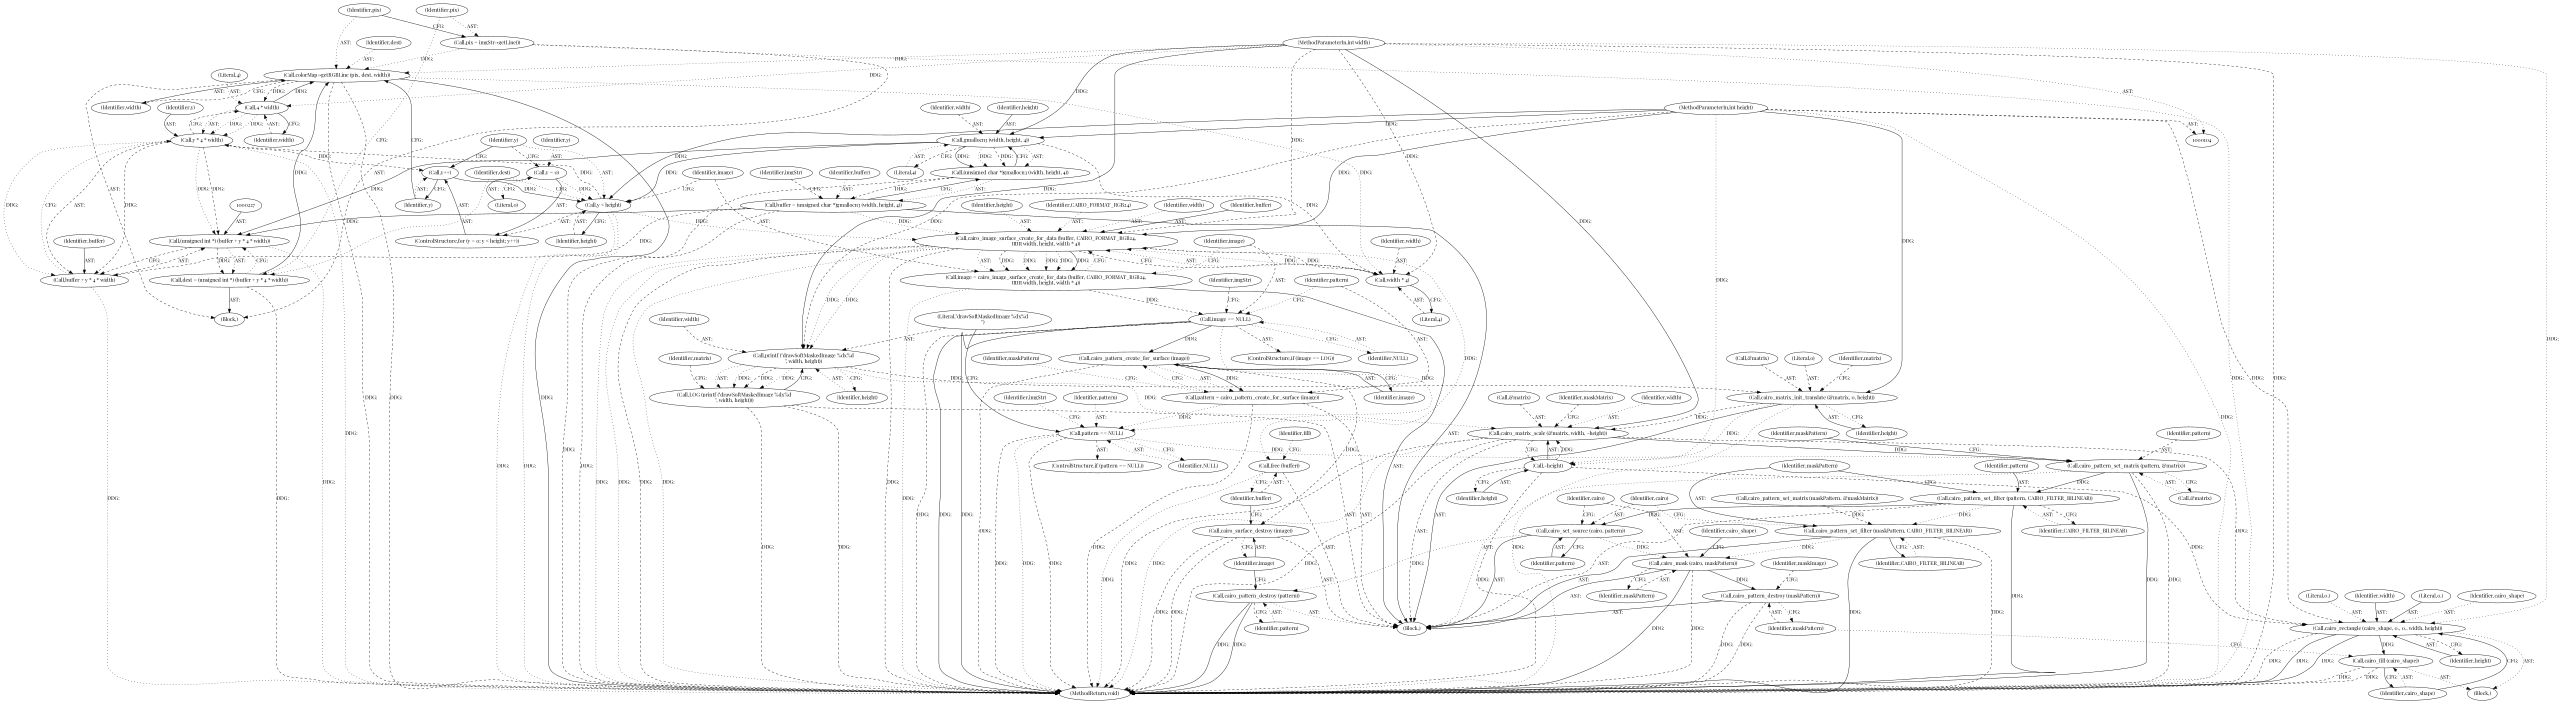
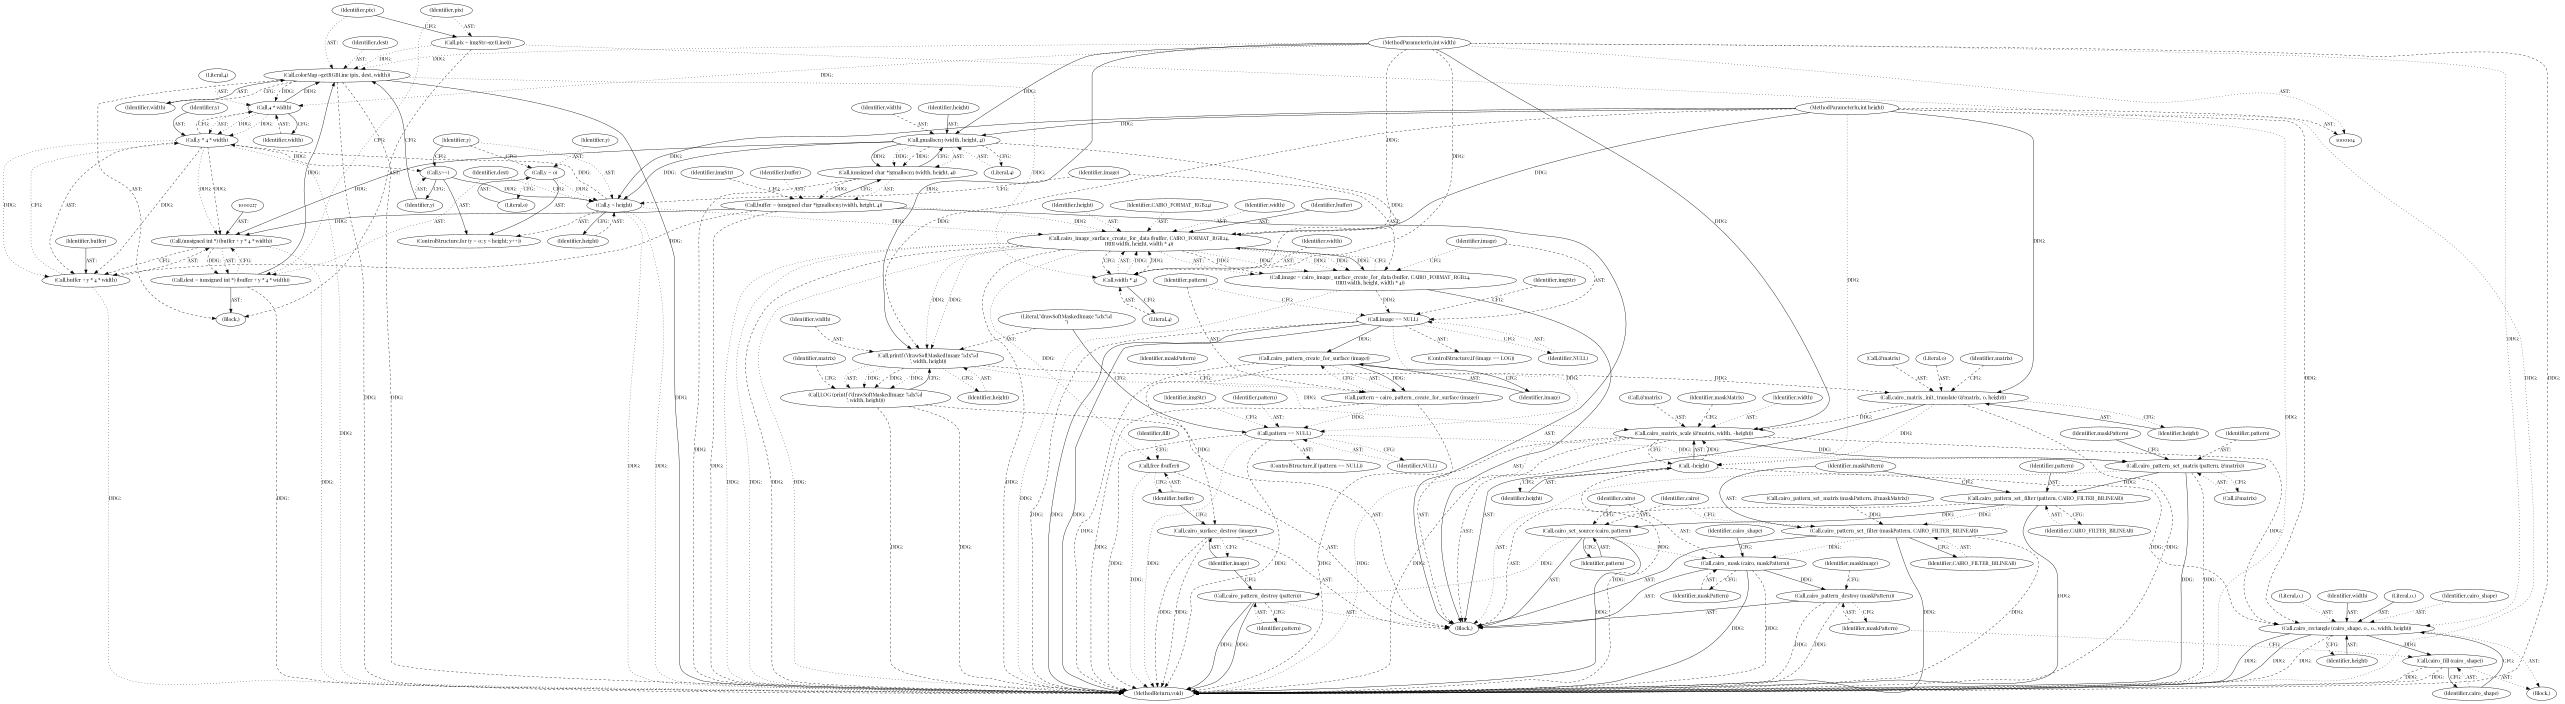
(458, 208) -> (456, 204)
(1555, 633) -> (1886, 685)
none -> (1485, 680)
